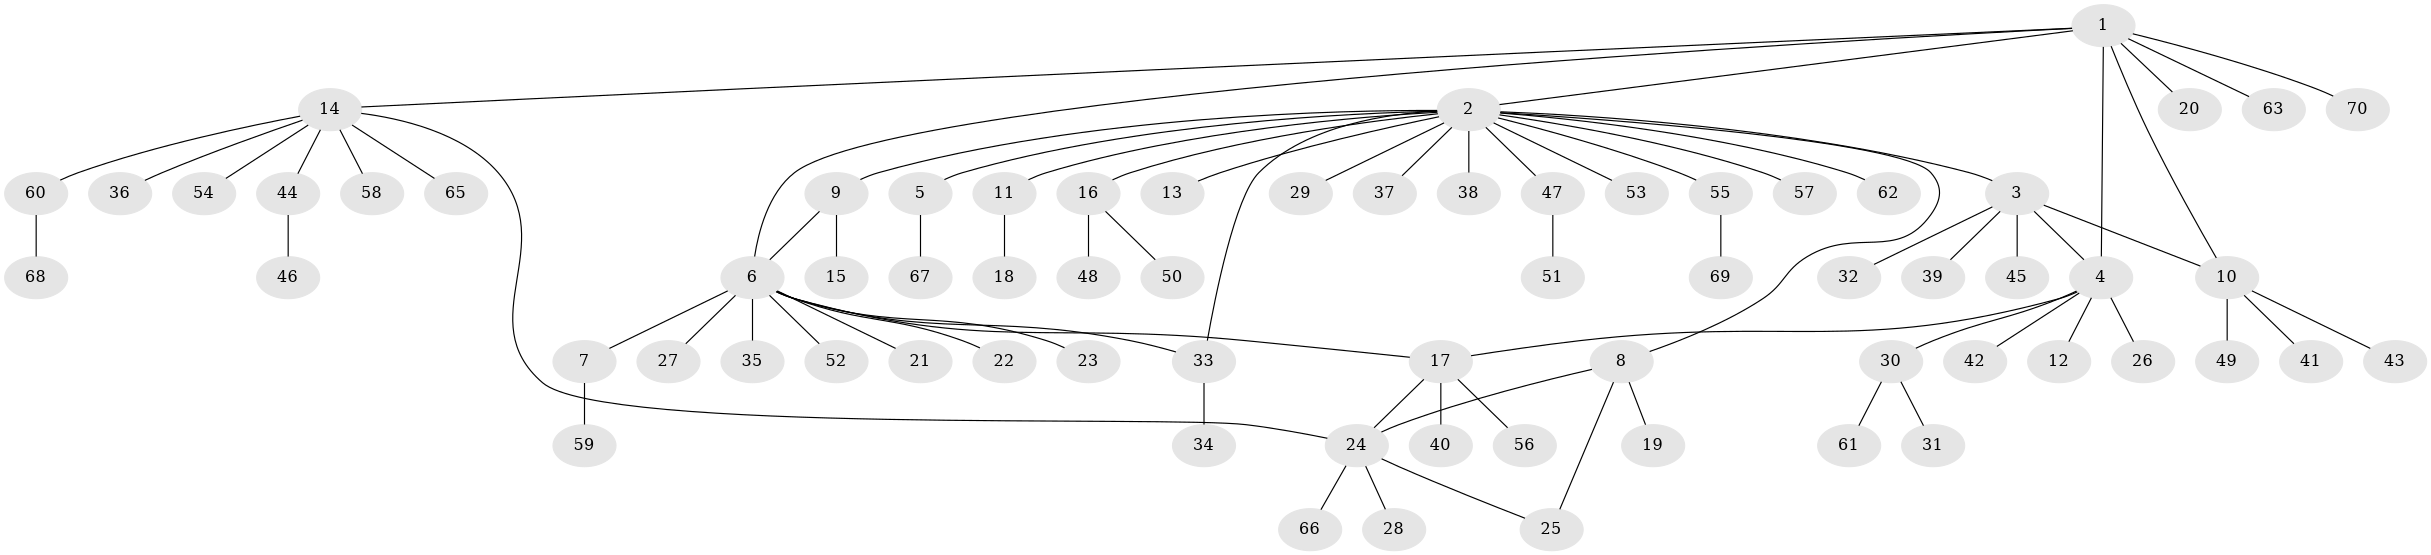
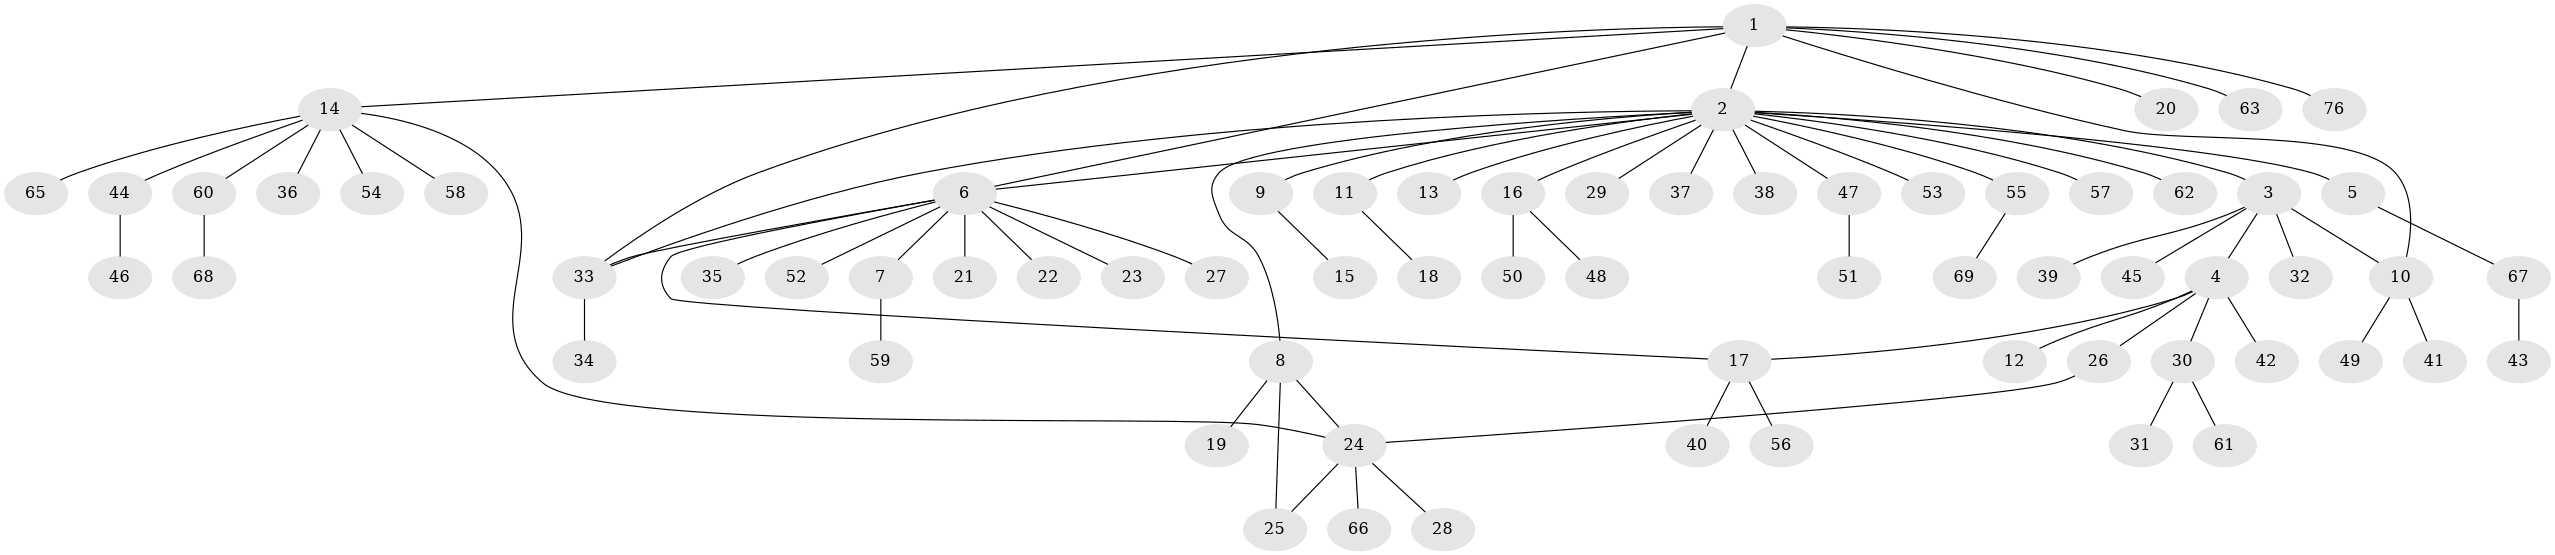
(2358, 110) -> (2334, 110)
(2102, 152) -> (1147, 76)
(795, 236) -> (1344, 152)
(2311, 320) -> (2519, 320)
(1399, 404) -> (1731, 417)
